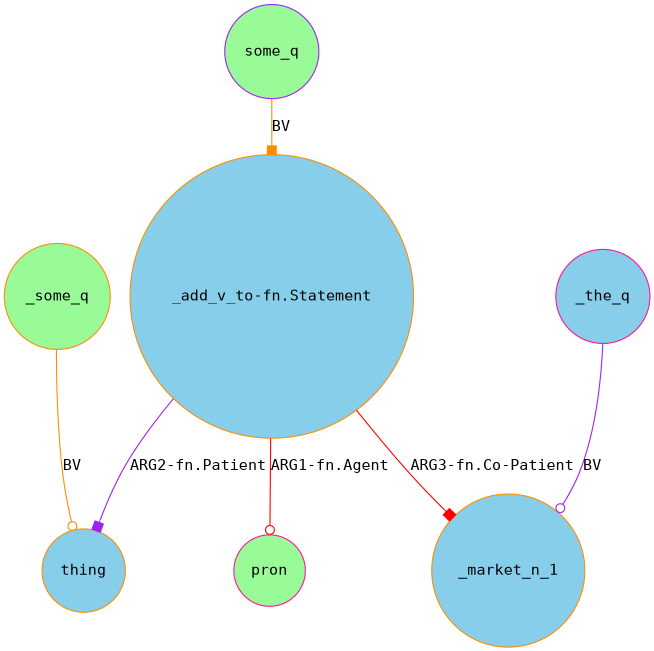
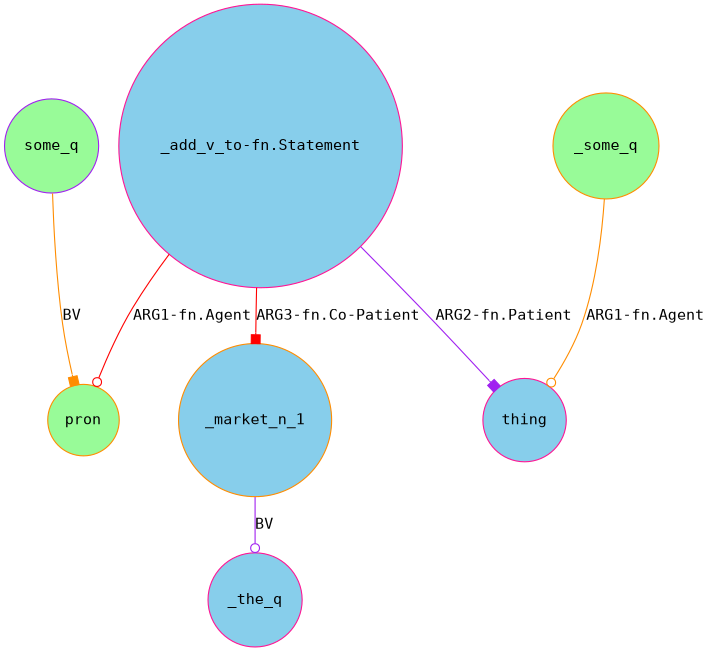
(272, 121) -> (58, 284)
(272, 296) -> (261, 146)
(593, 427) -> (255, 520)
(72, 466) -> (646, 316)
(84, 571) -> (525, 420)
(270, 571) -> (83, 420)
